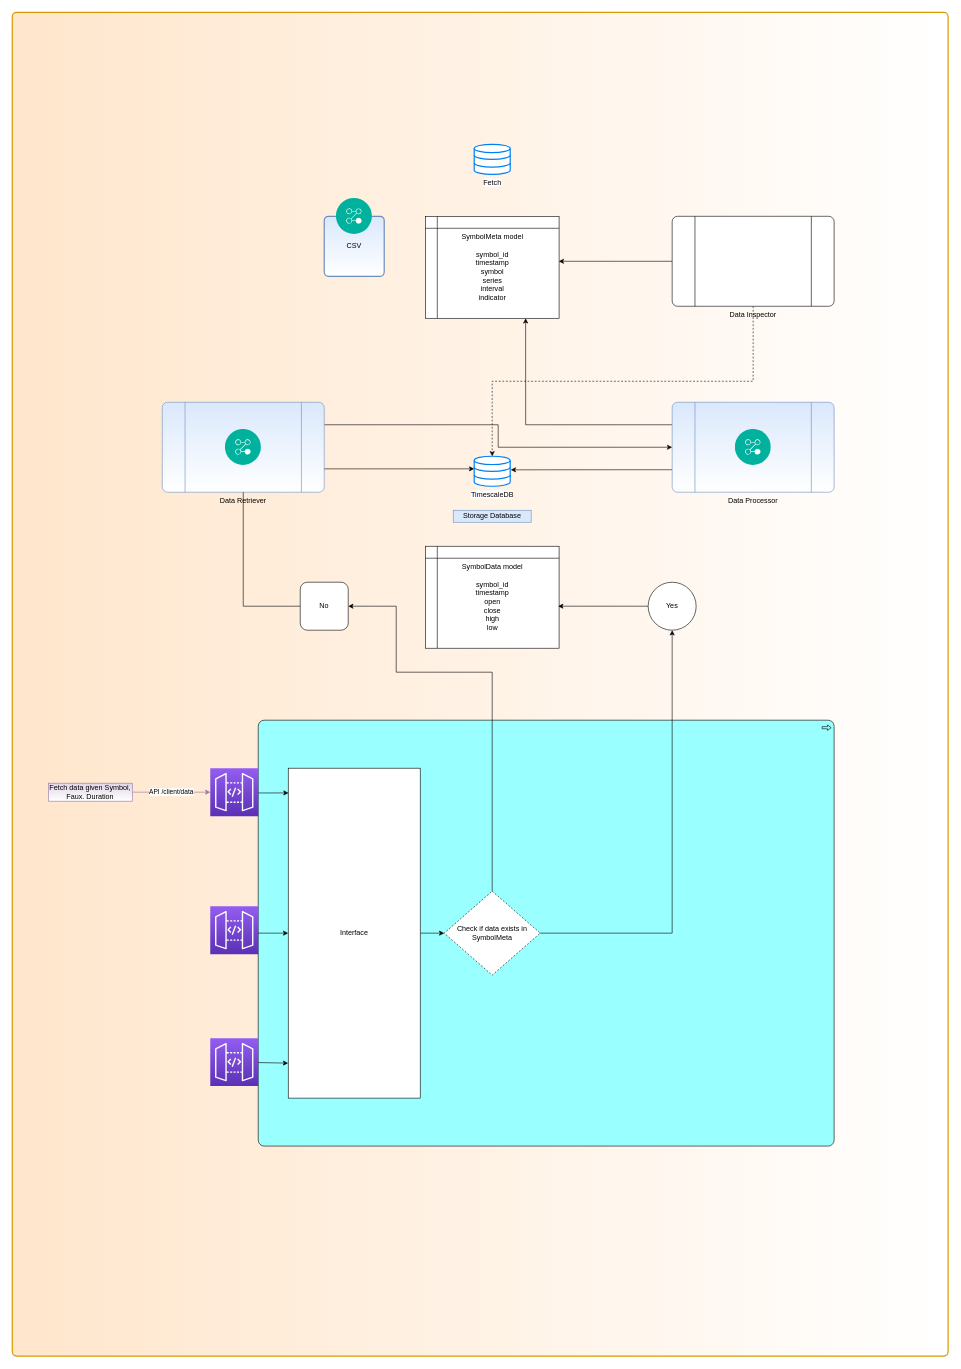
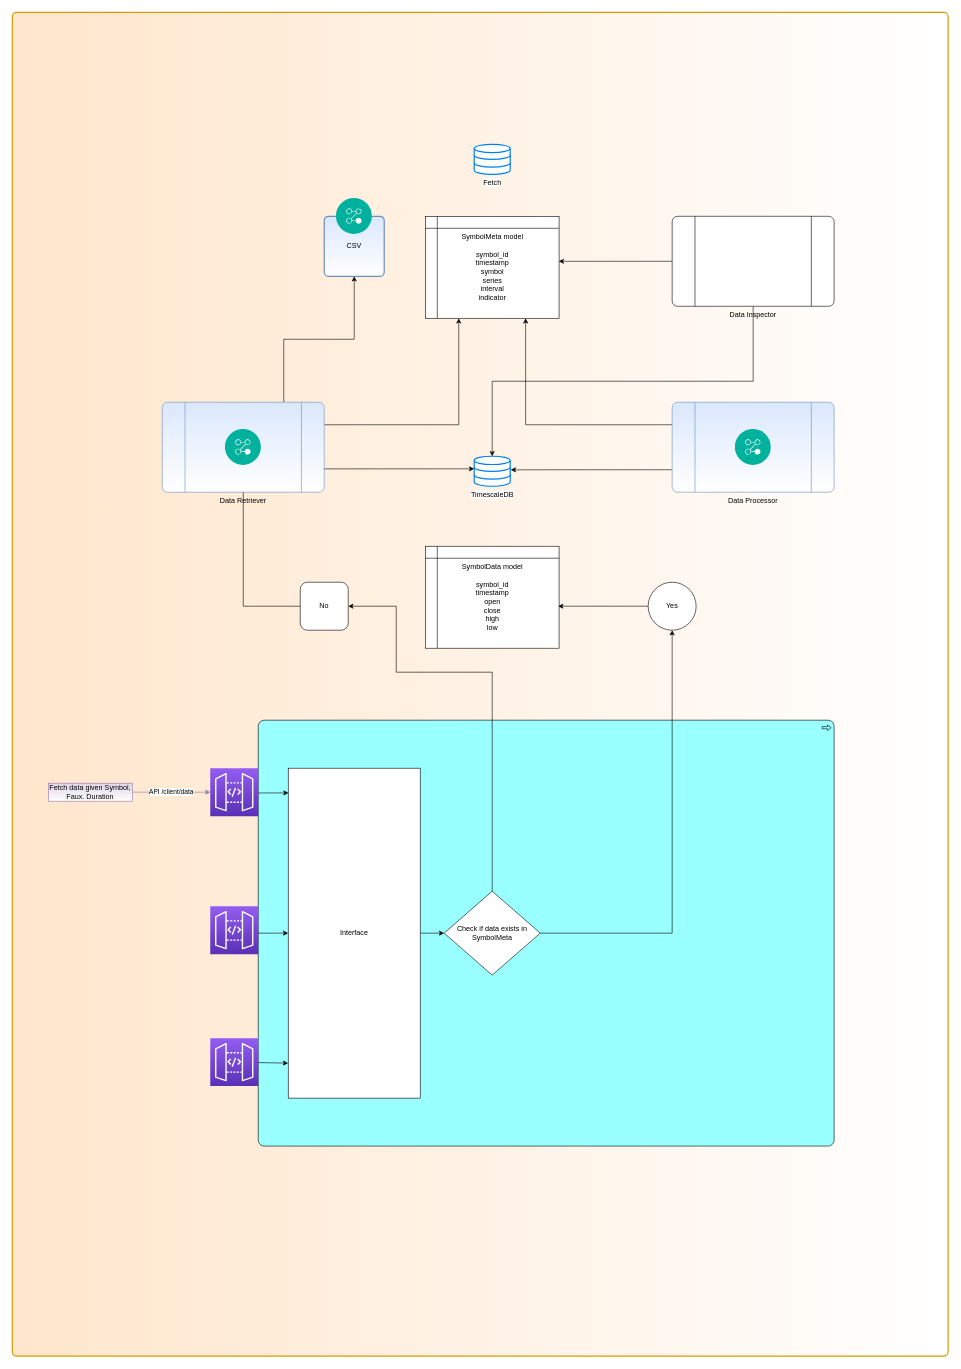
none -> (284, 339)
(625, 381) -> (625, 381)
(666, 447) -> (459, 323)
(492, 516) -> none
(492, 933) -> (492, 933)
